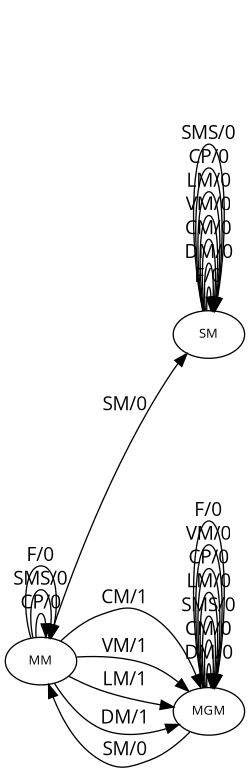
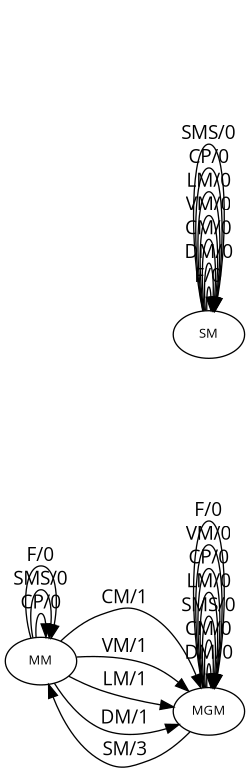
(105, 496) -> none
(125, 750) -> (125, 750)
